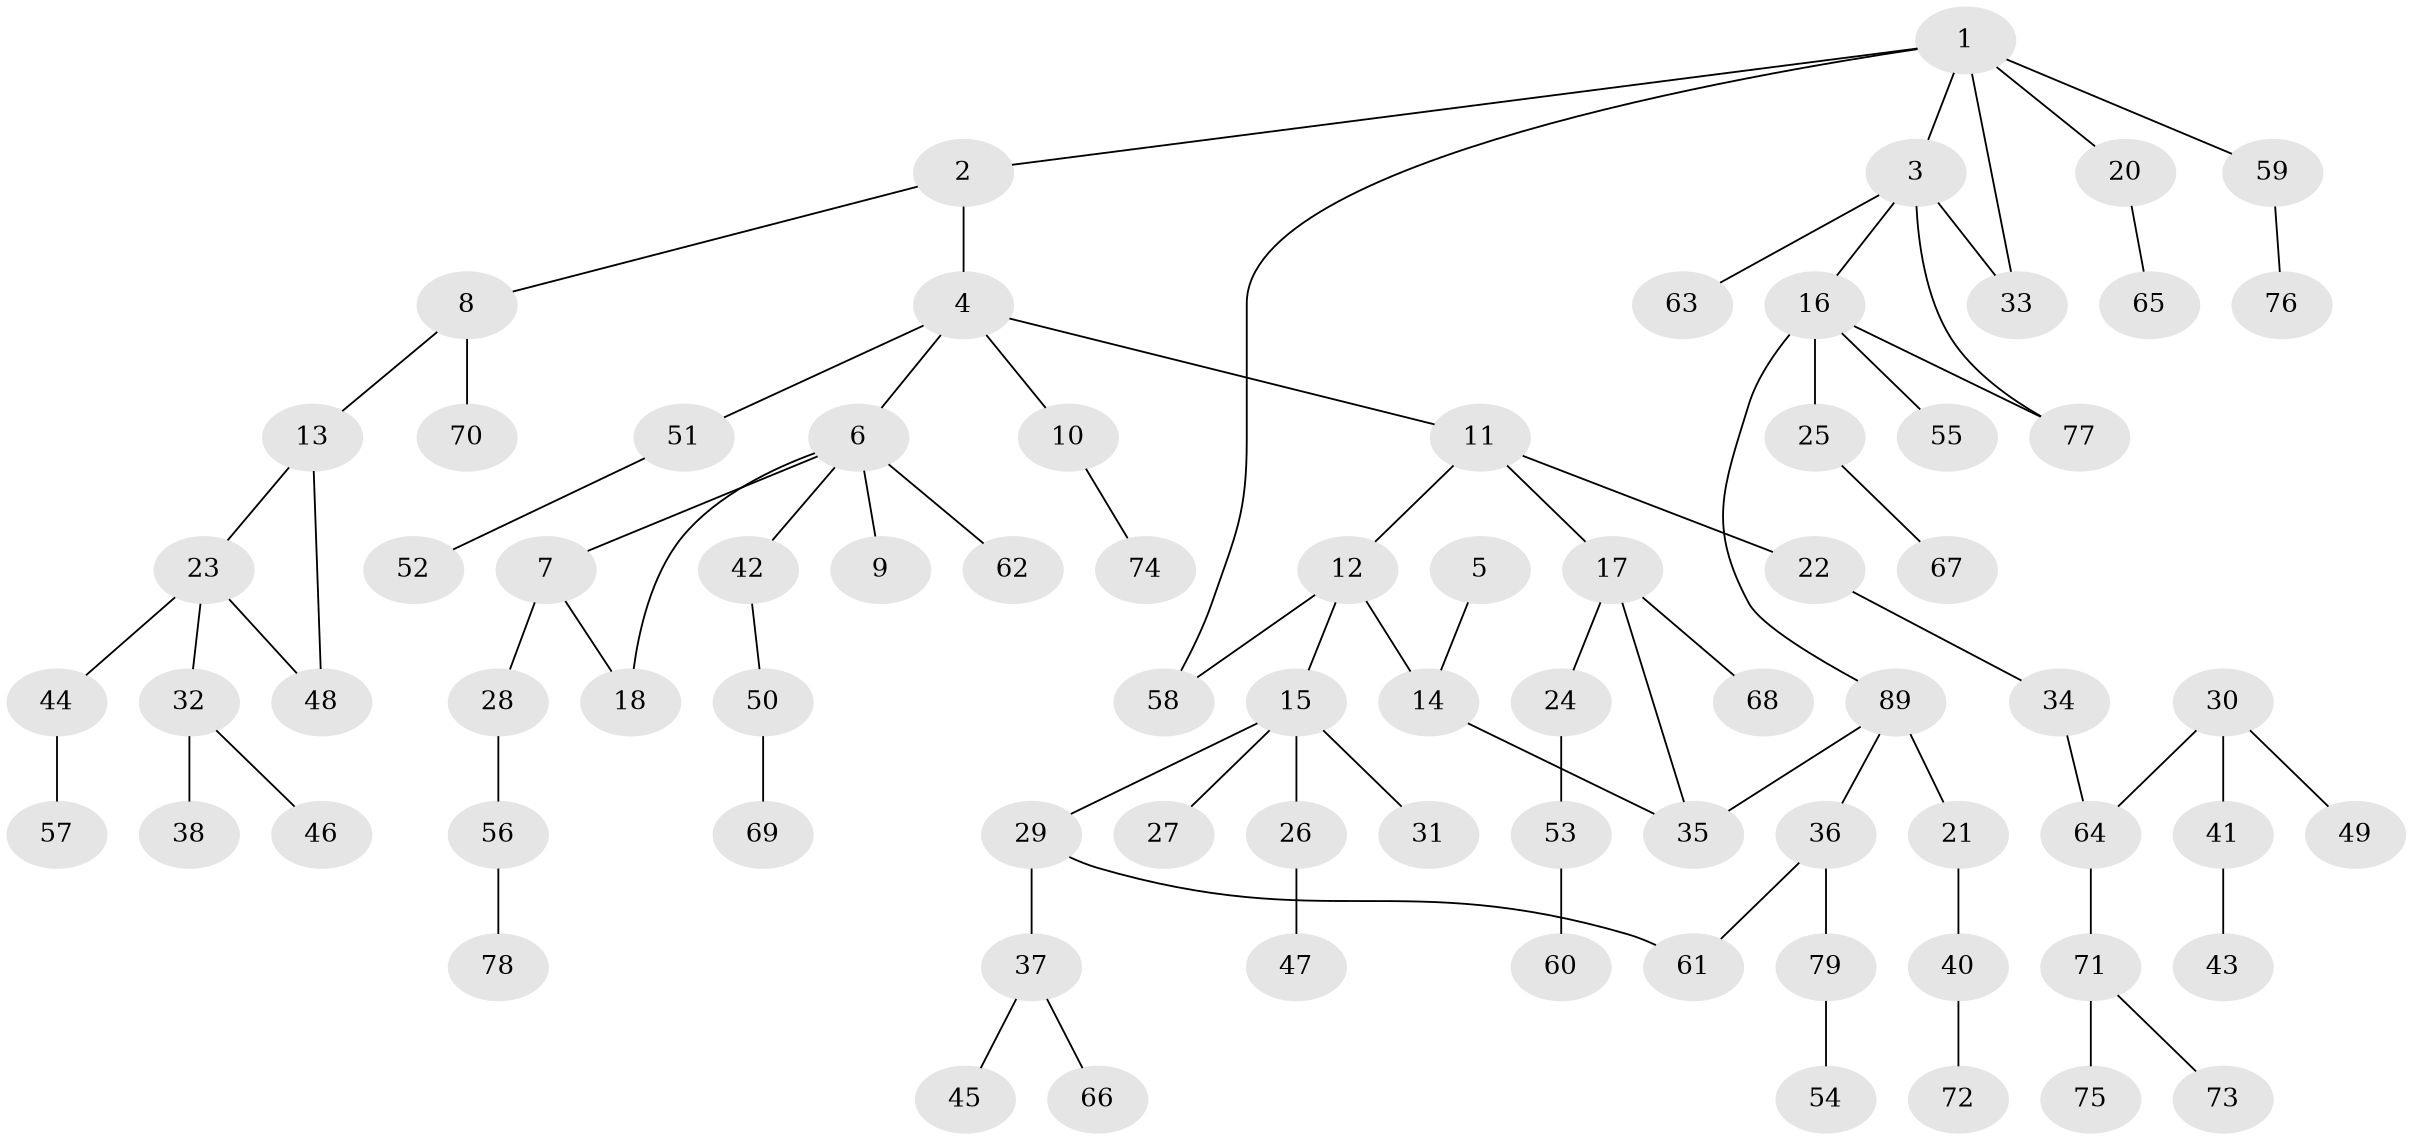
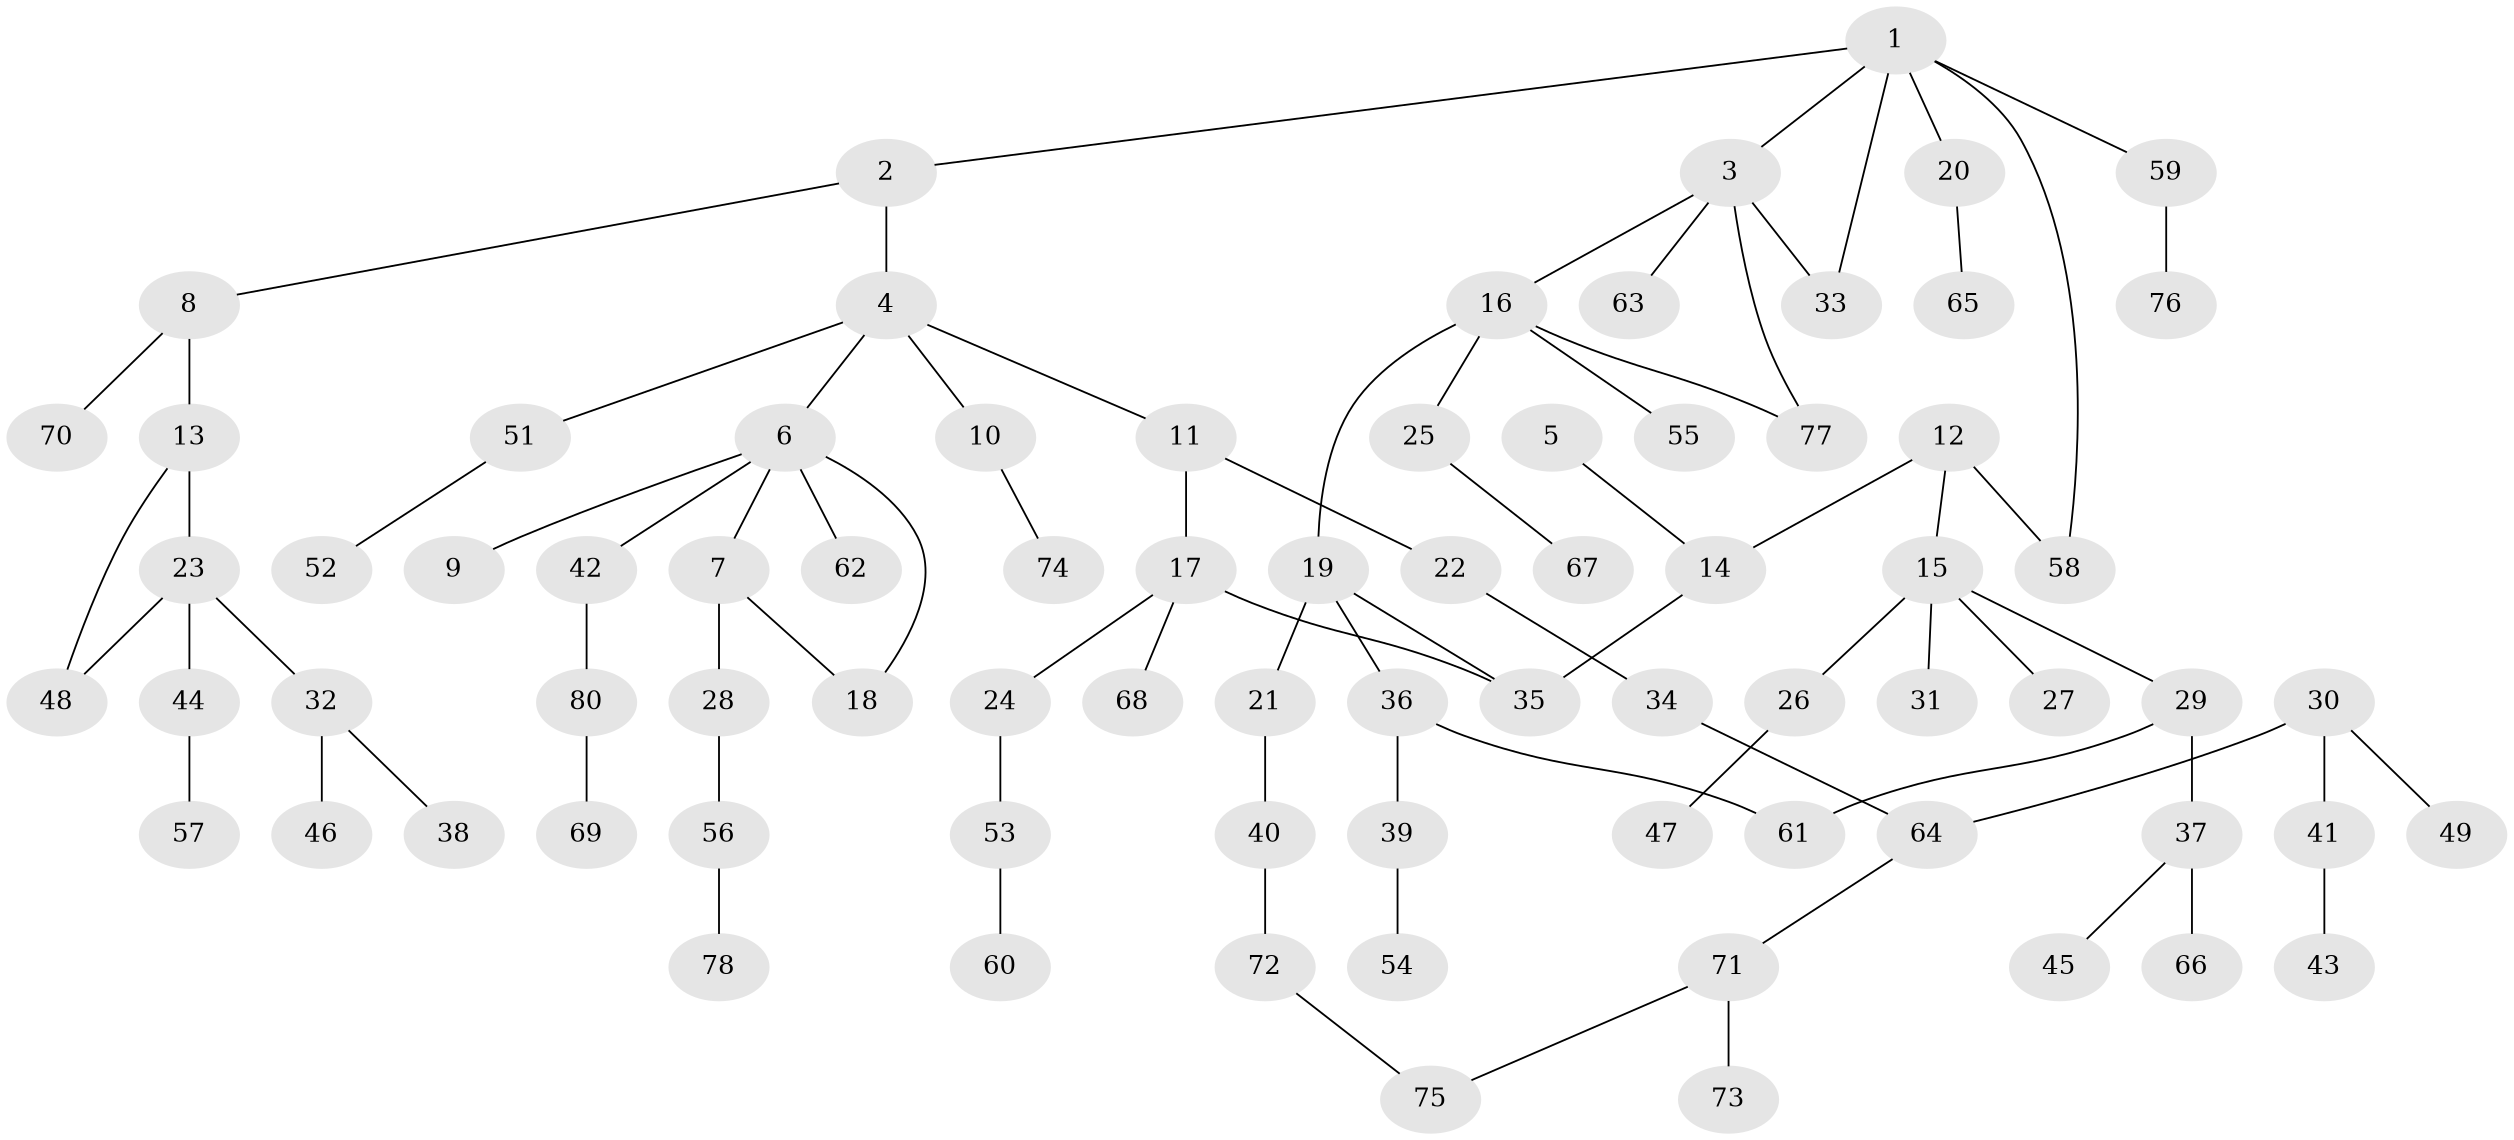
(1414, 504) -> none
(763, 702) -> (587, 702)
(1896, 702) -> (1318, 570)
(1826, 967) -> (1398, 835)
none -> (1348, 1034)
